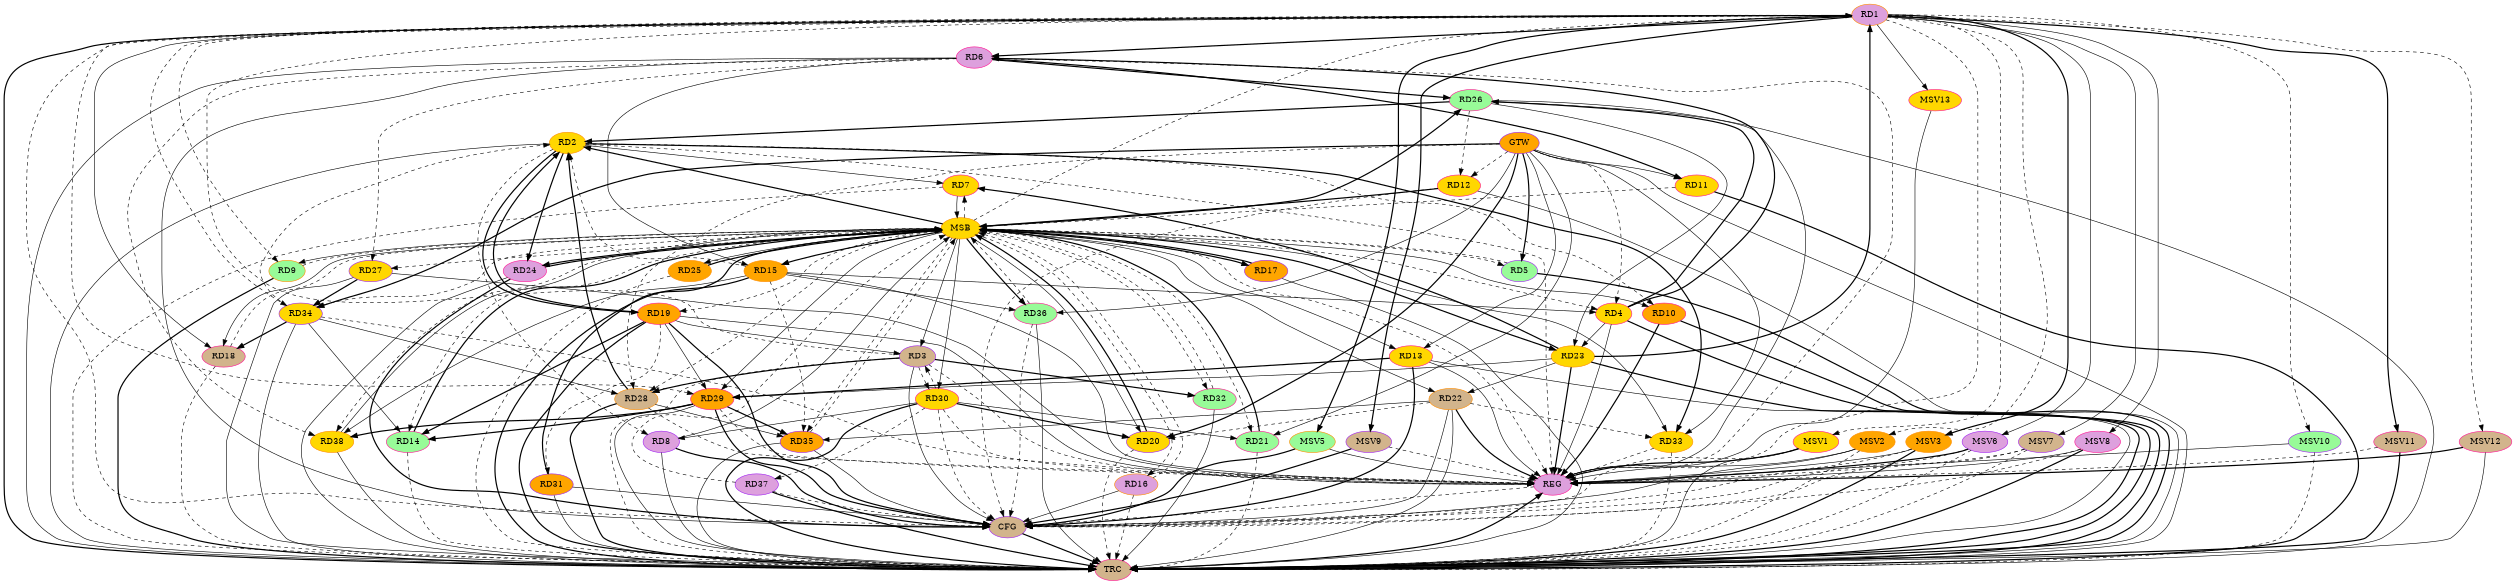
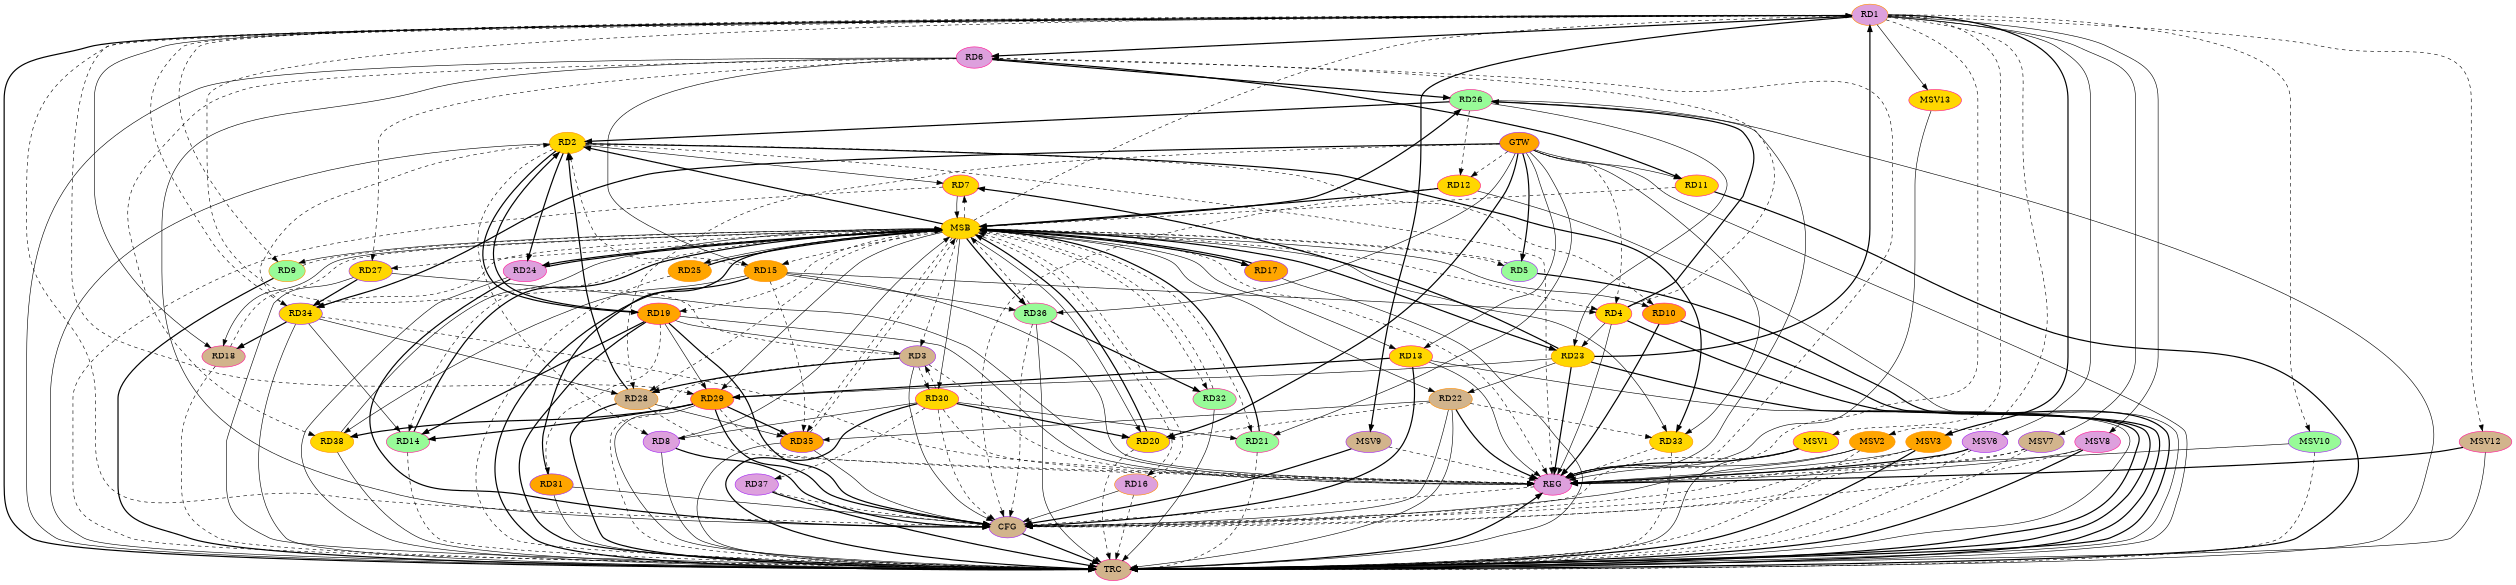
(1509, 82) -> (1509, 82)
(865, 245) -> (865, 245)
(565, 274) -> none
(940, 290) -> (940, 290)
(1036, 374) -> (1111, 350)
(741, 409) -> none
(1312, 442) -> none
(2400, 442) -> none
